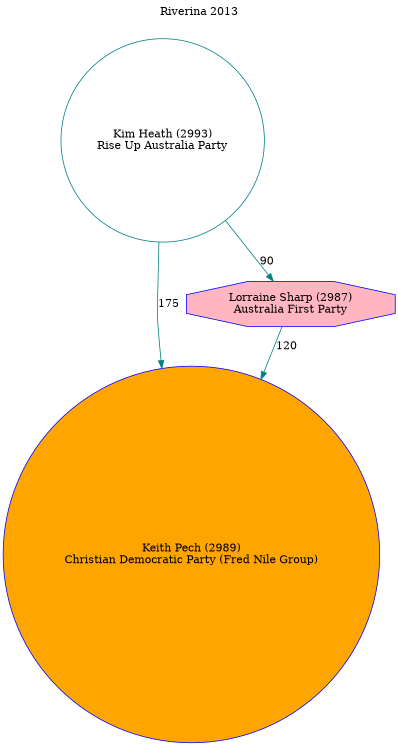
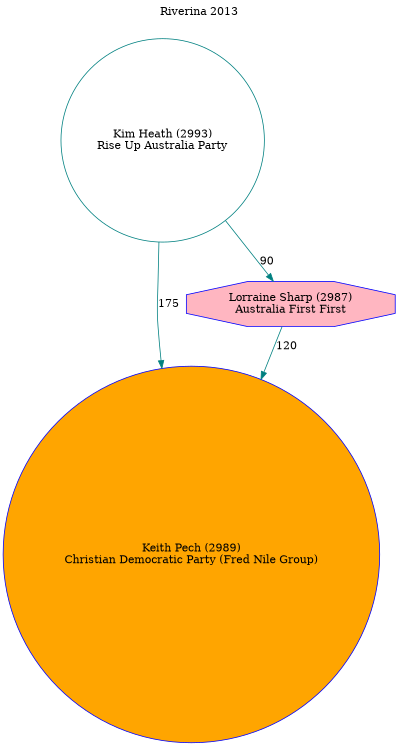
(291, 304) -> (291, 304)
